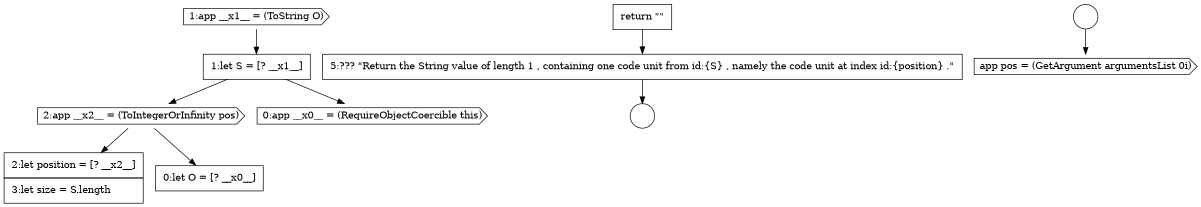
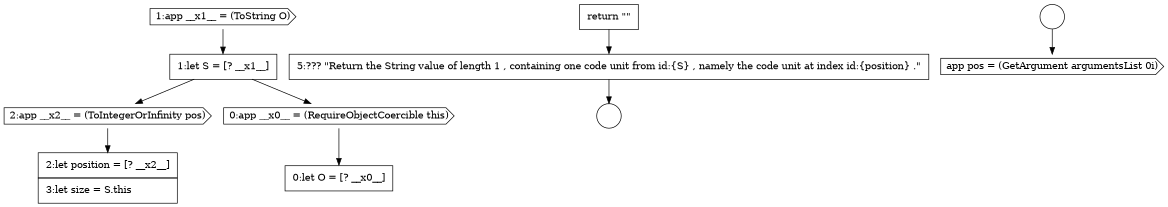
(172, 144) -> (339, 143)
(61, 190) -> (89, 190)
